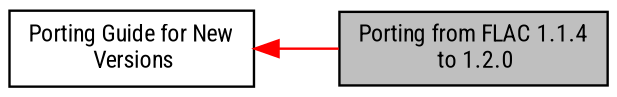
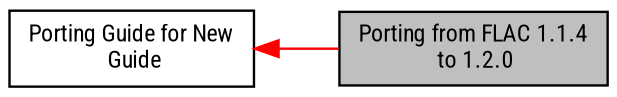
(132, 49) -> (132, 49)
